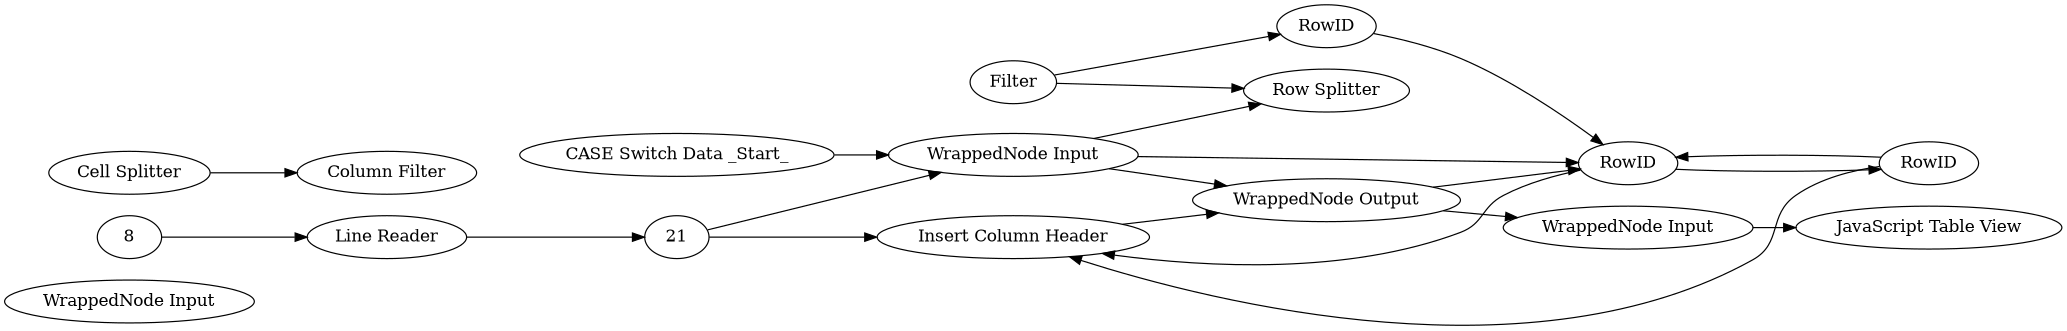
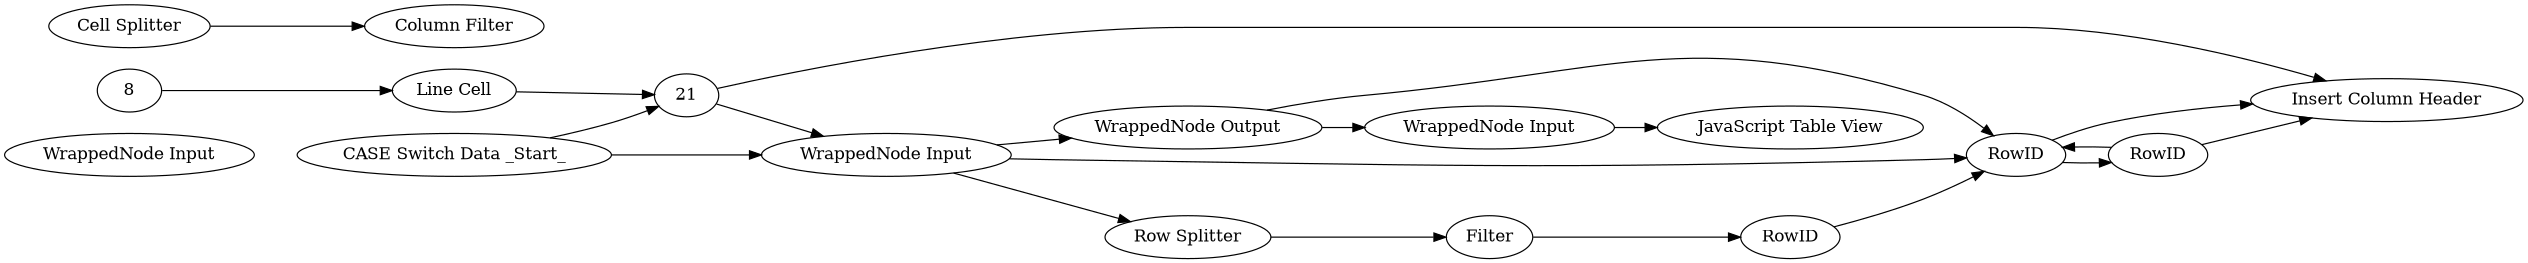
(1144, 86) -> (1352, 237)
none -> (599, 126)
(1165, 219) -> none
(387, 237) -> (454, 91)
